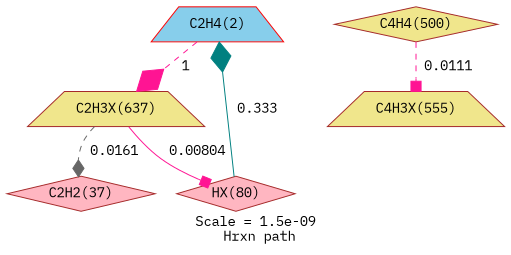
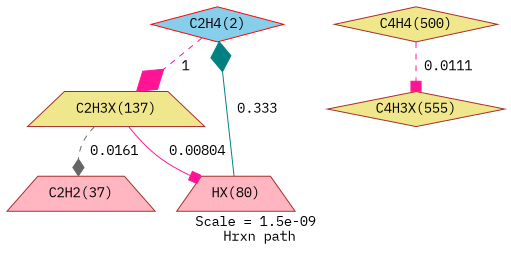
(217, 24) -> (217, 24)
(116, 109) -> (116, 109)
(416, 109) -> (416, 109)
(81, 194) -> (81, 194)
(236, 194) -> (236, 194)
